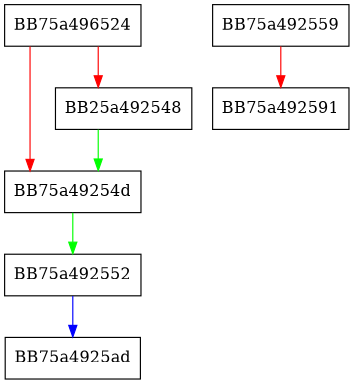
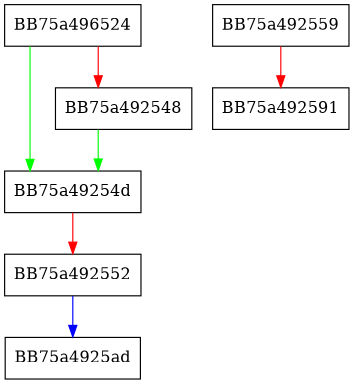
(30, 103) -> (30, 103)
(124, 109) -> (124, 109)
(73, 228) -> (73, 228)
